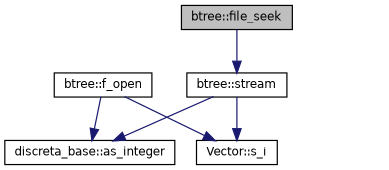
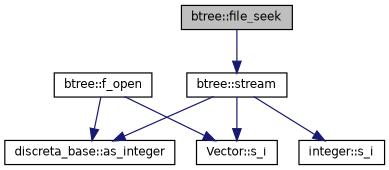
none -> (342, 153)
